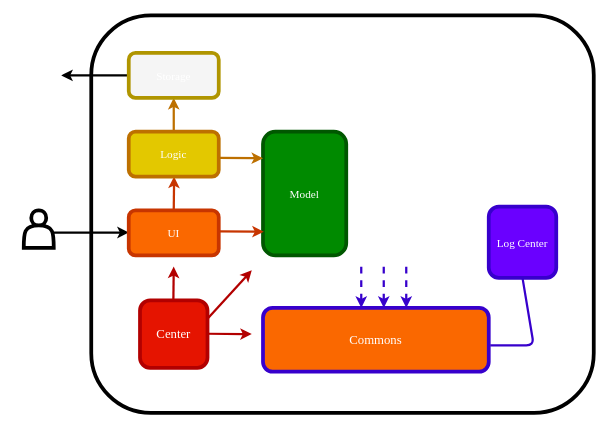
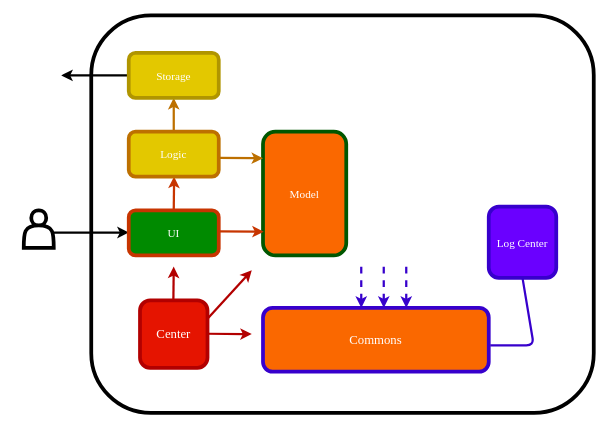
(174, 75) -> (174, 75)
(305, 194) -> (305, 194)
(174, 233) -> (174, 233)
